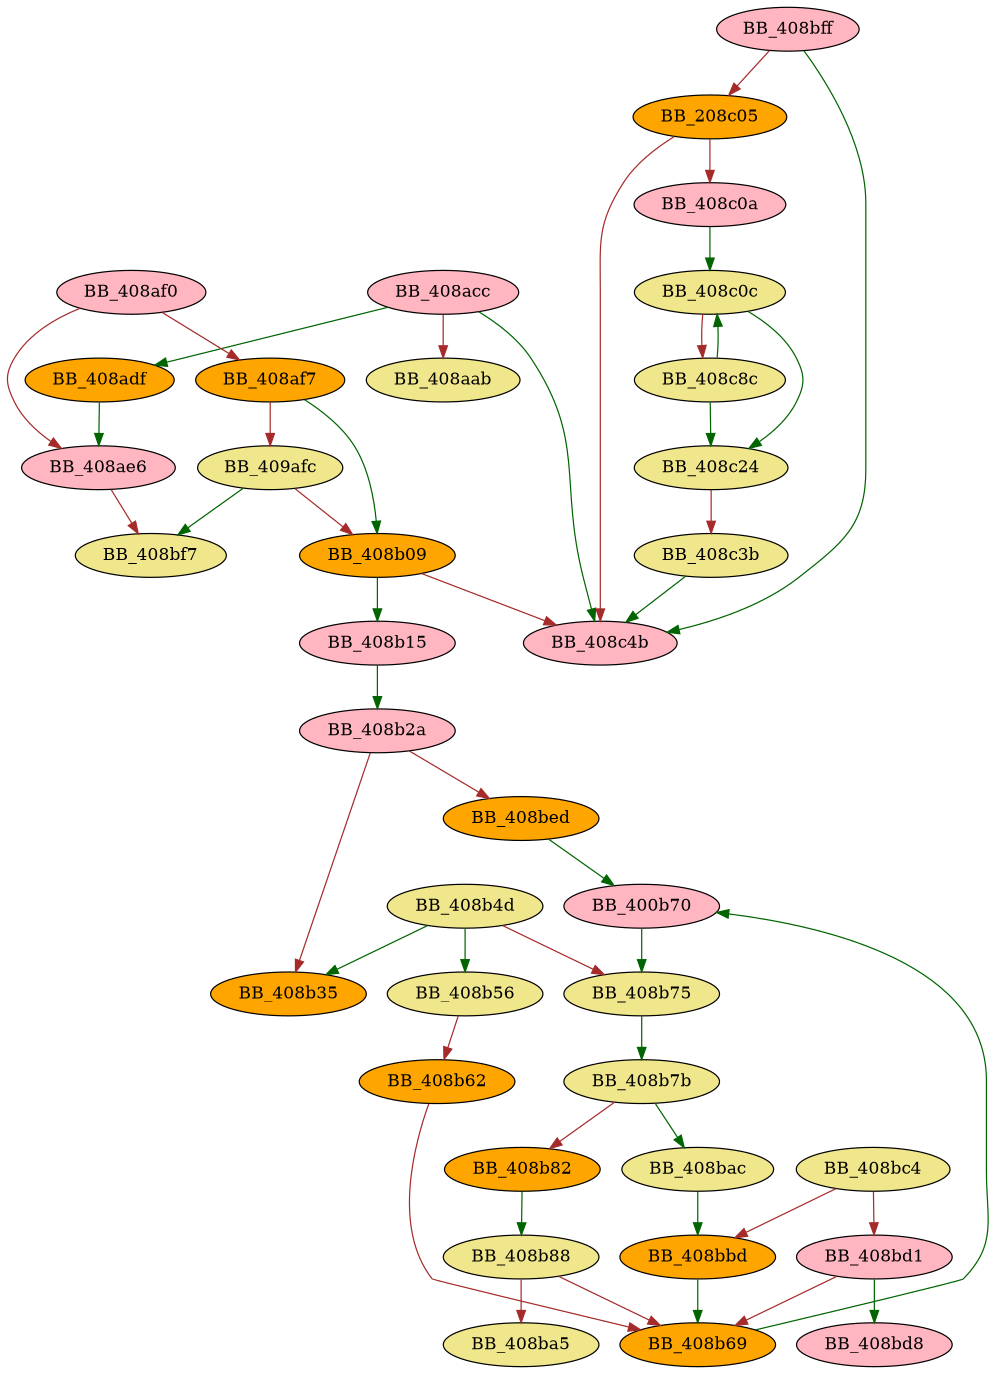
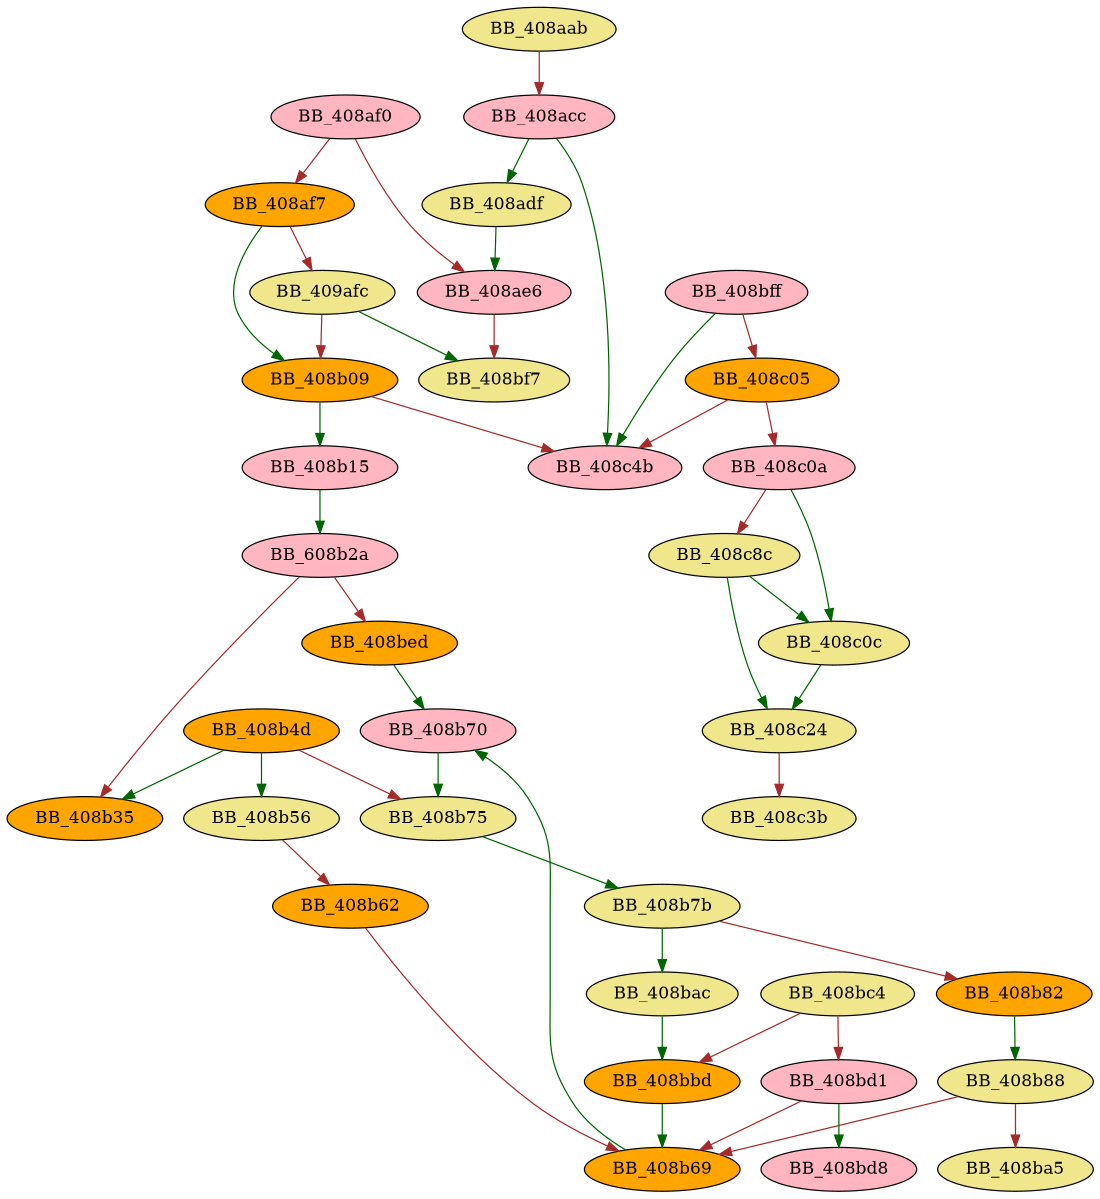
(710, 117) -> (762, 380)
(443, 330) -> (539, 67)
(702, 330) -> (755, 507)
(100, 380) -> (497, 205)
(660, 596) -> none
(377, 731) -> (320, 555)
(465, 906) -> (262, 731)
(642, 906) -> (438, 731)
